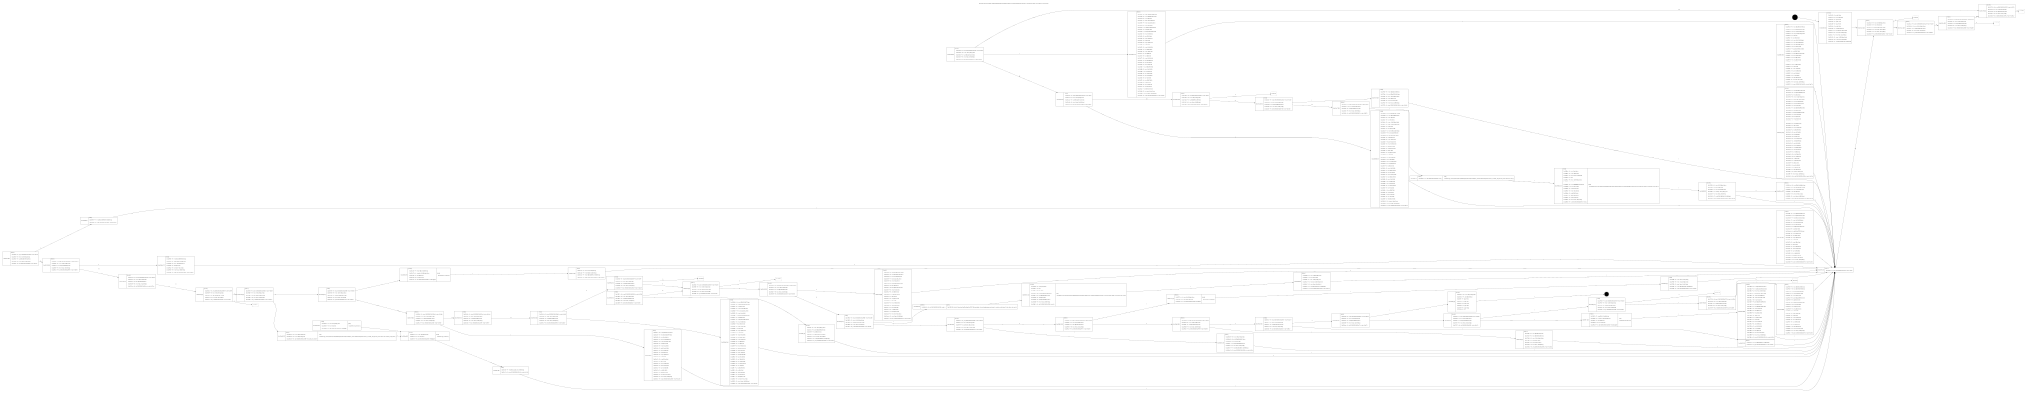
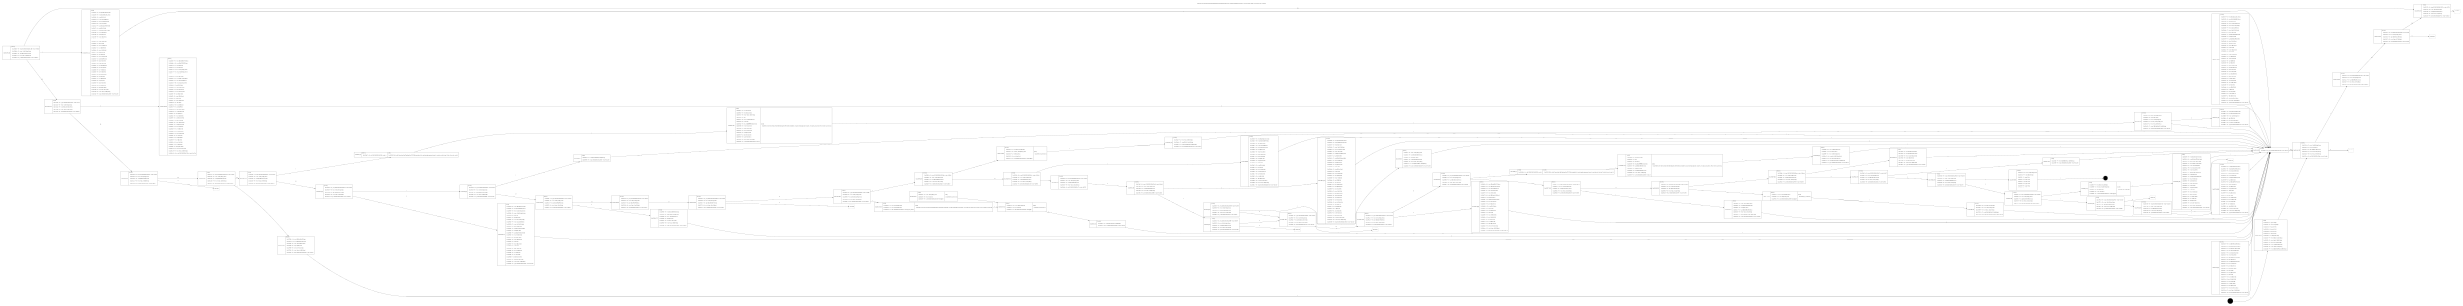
none -> (334, 192)
